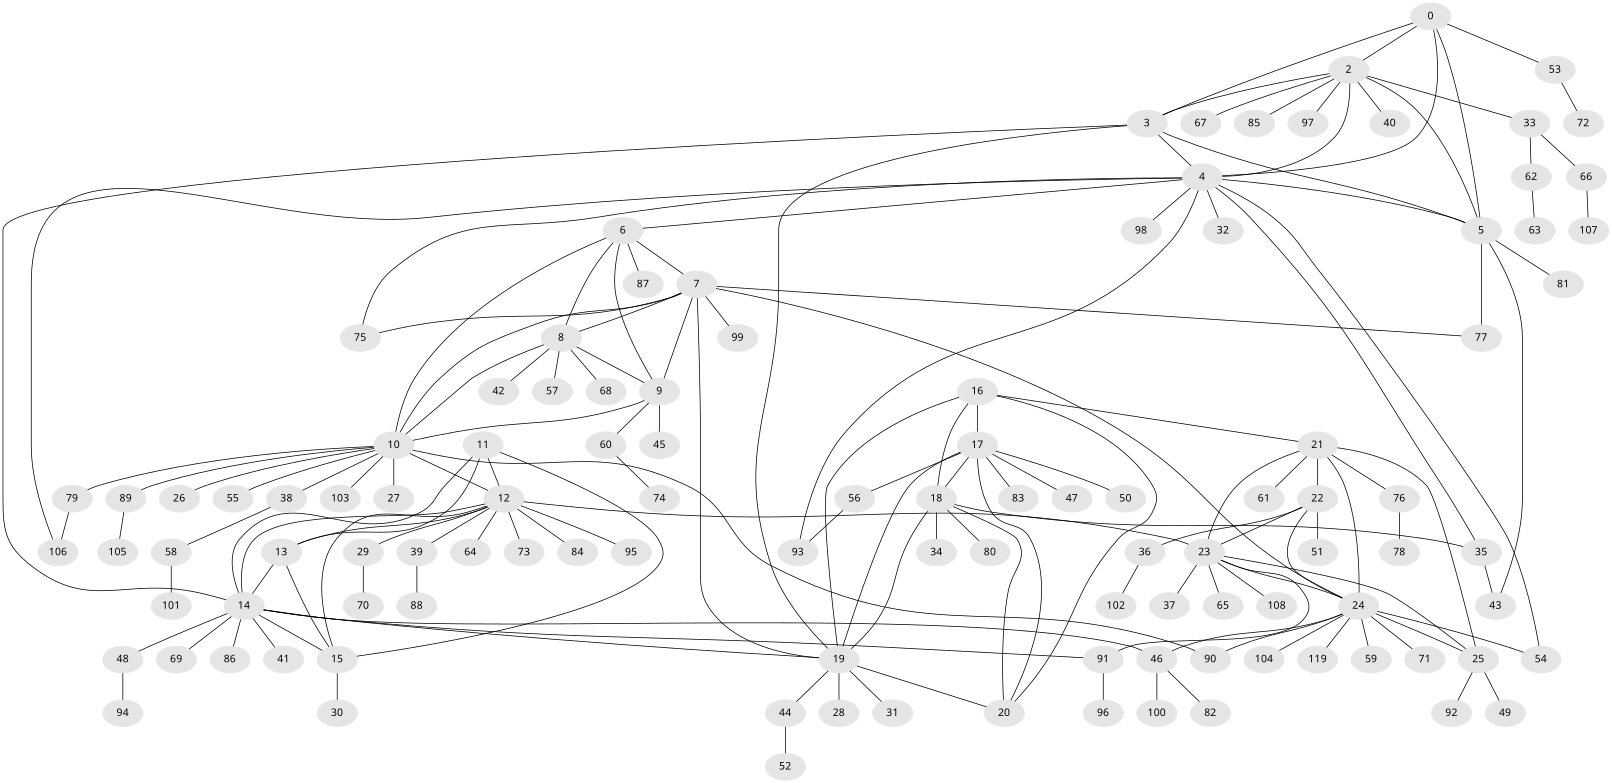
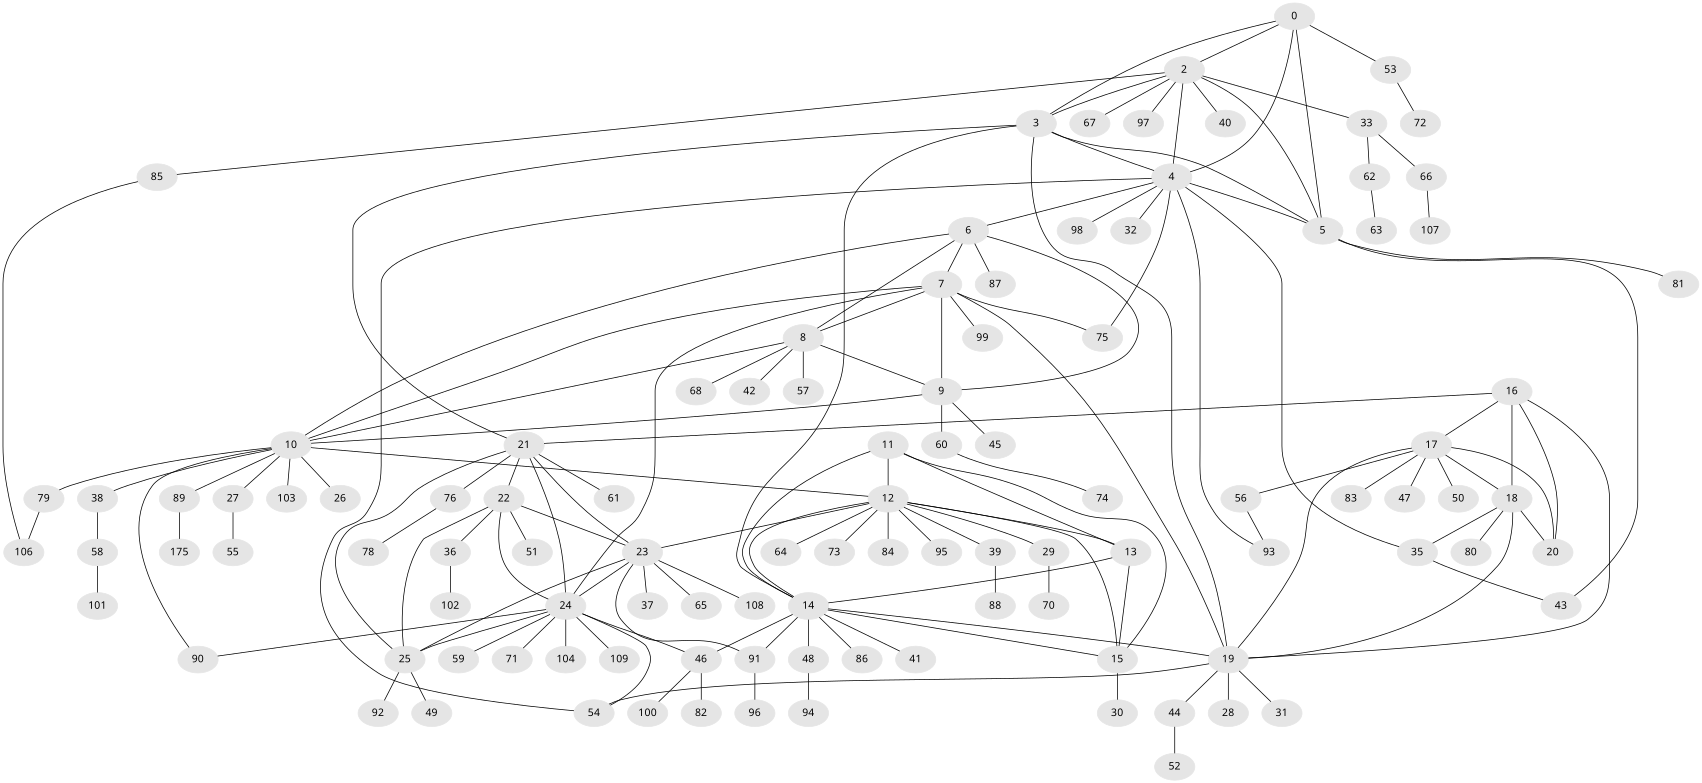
none -> (536, 168)
(447, 216) -> (3, 322)
(1481, 338) -> none
(311, 468) -> (233, 526)
(118, 552) -> (179, 552)
(937, 552) -> none
none -> (414, 556)
(176, 660) -> none
(1318, 660) -> (619, 660)
(922, 686) -> (908, 680)
